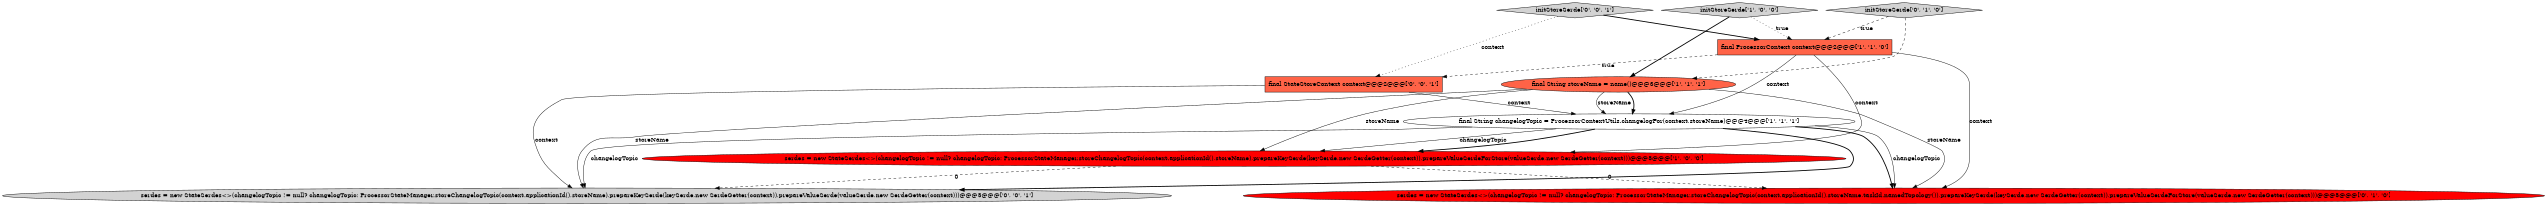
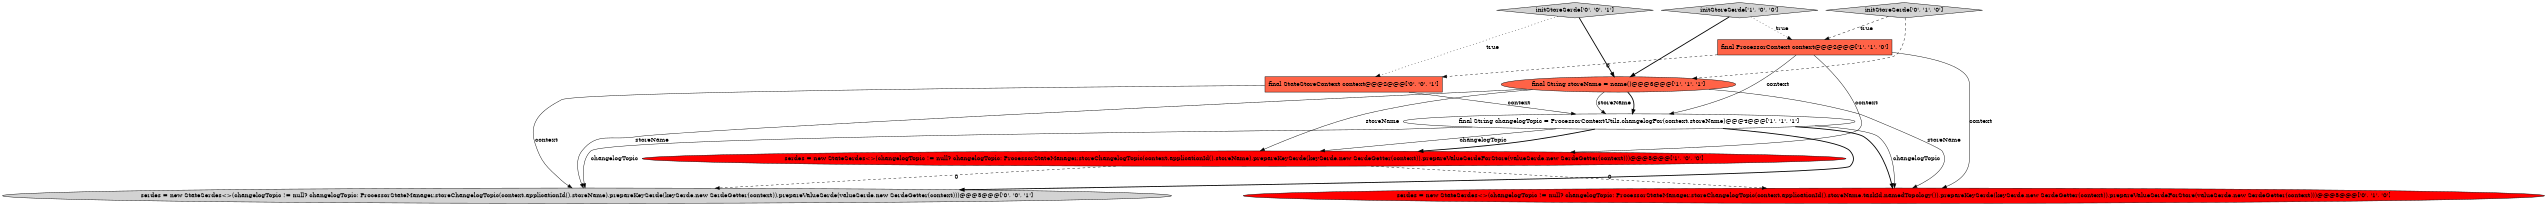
(1679, 27) -> (1595, 45)
(1493, 47) -> (1493, 47)
(1608, 66) -> (1608, 66)
